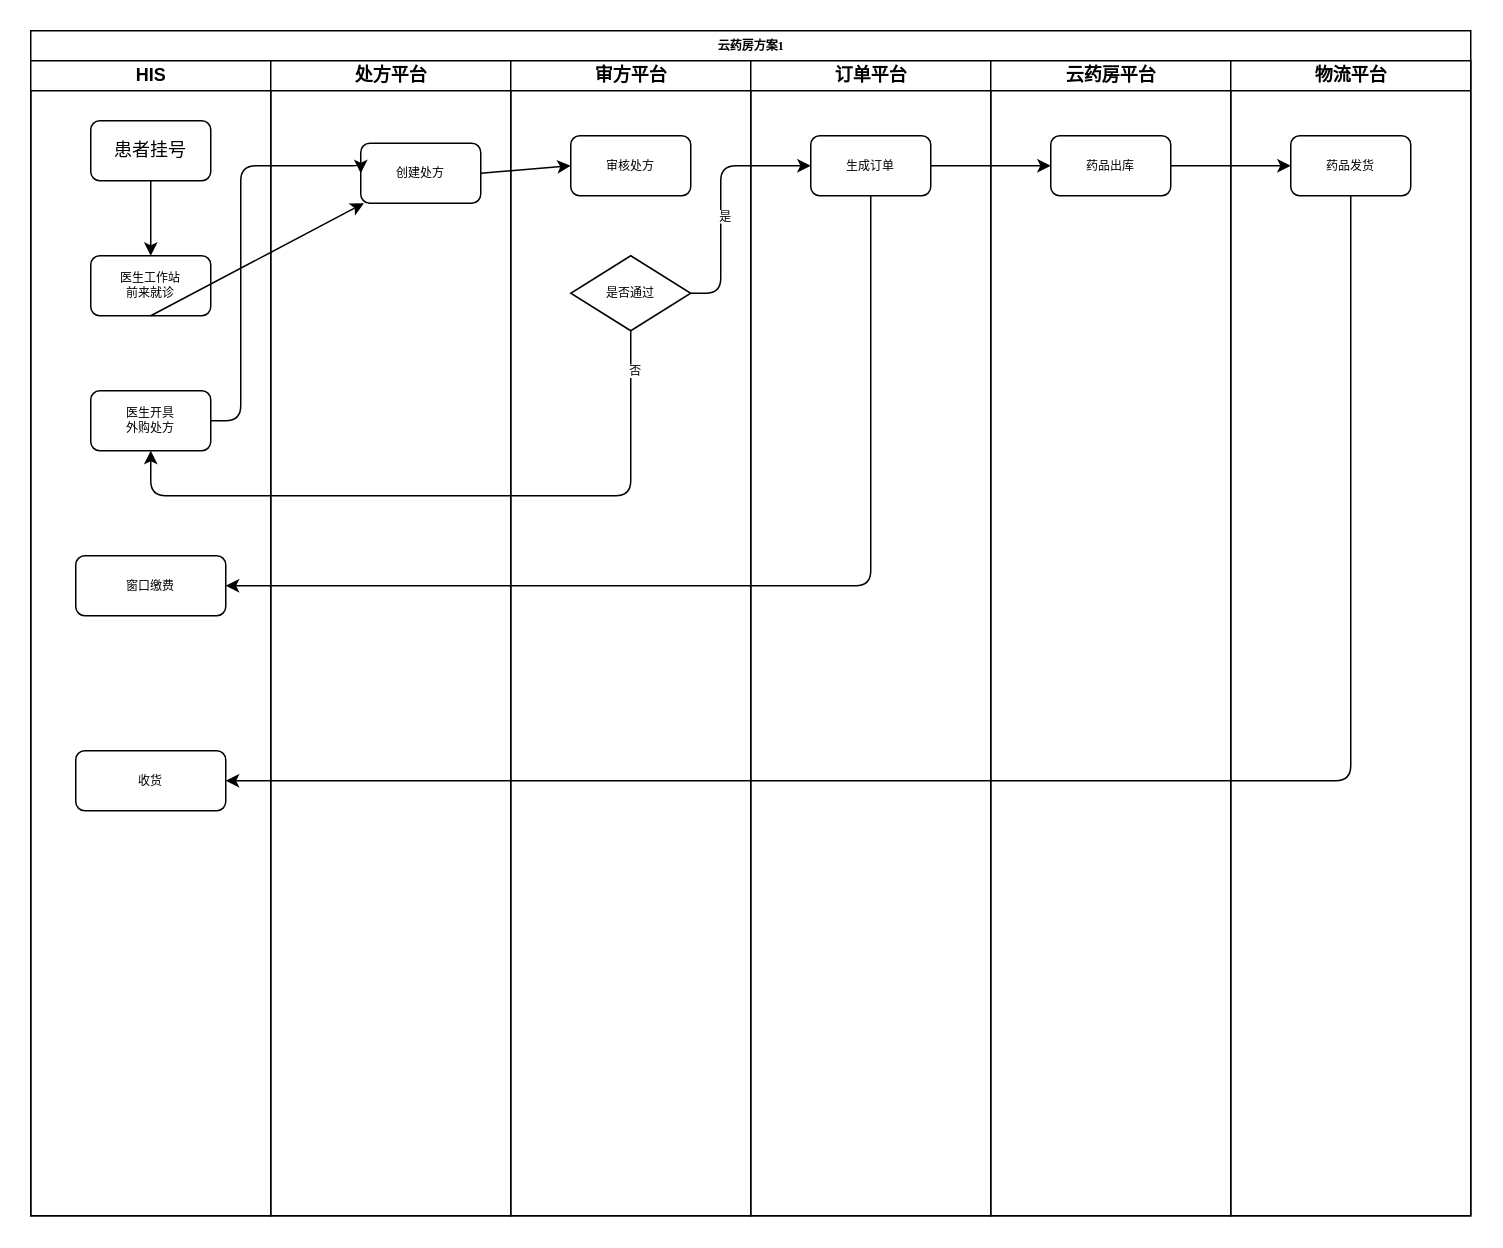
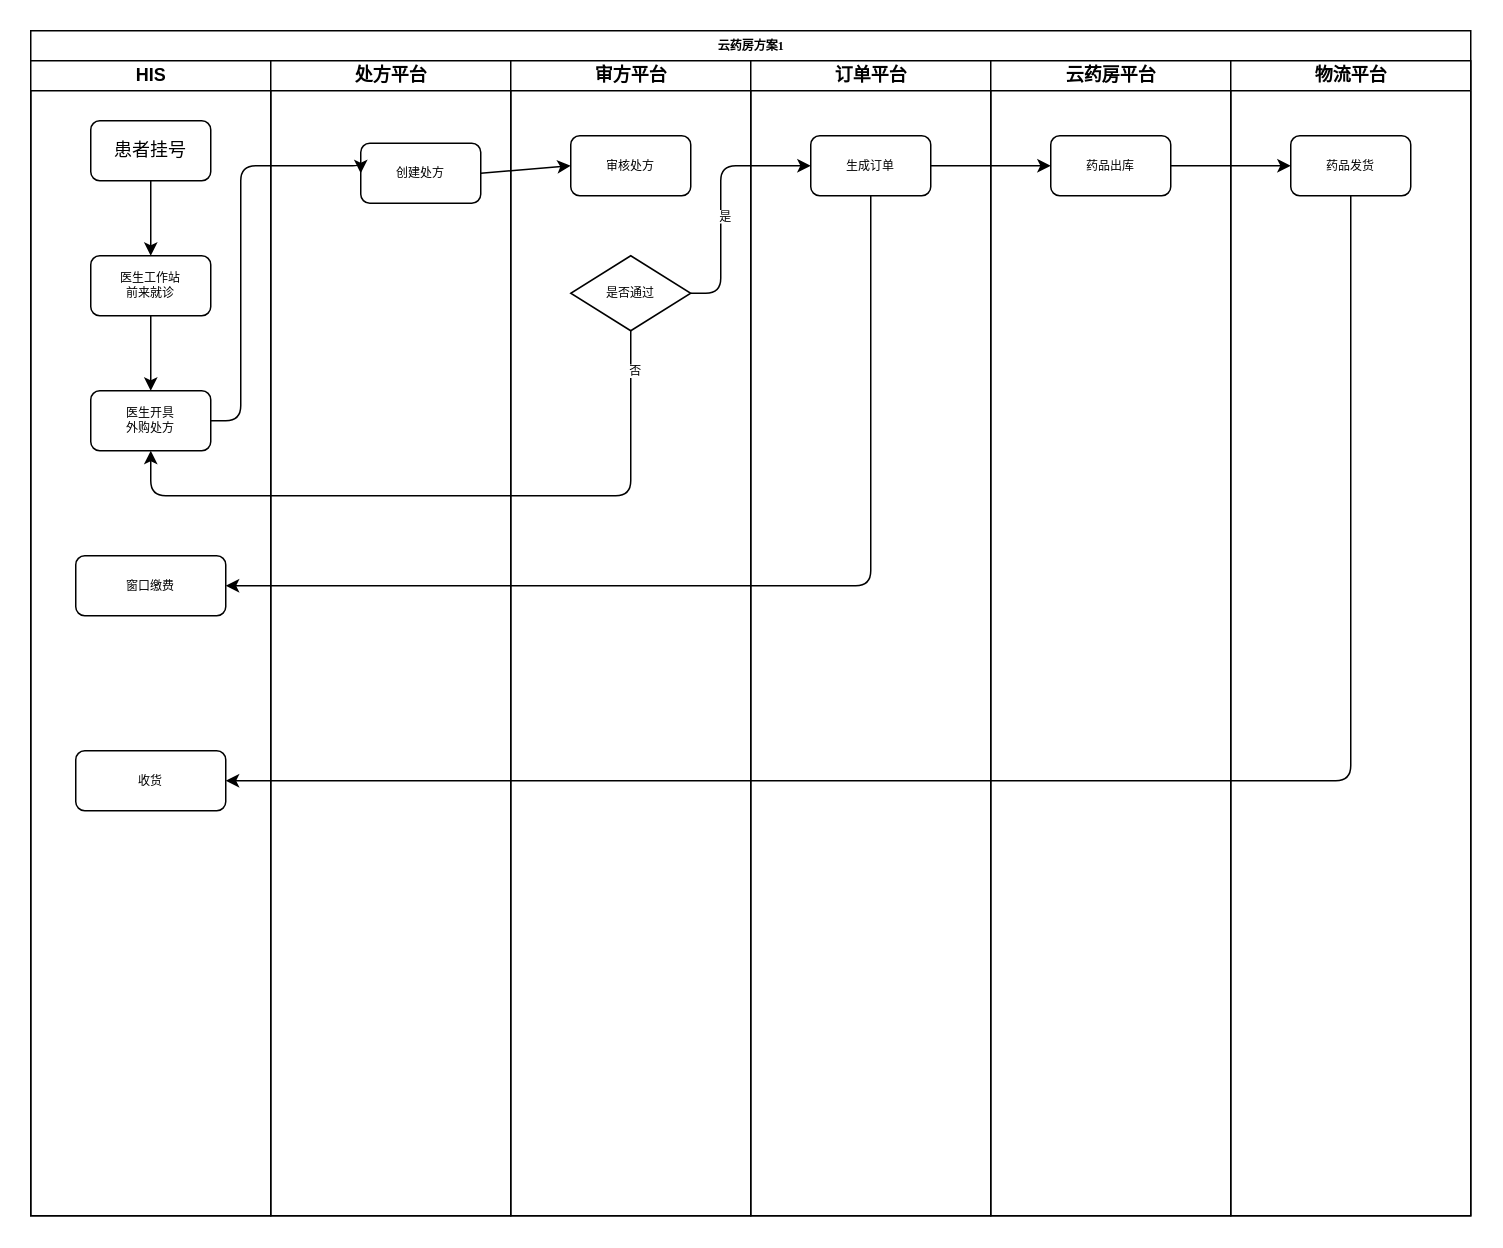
(253, 262) -> (151, 348)
